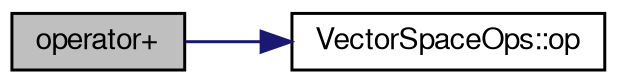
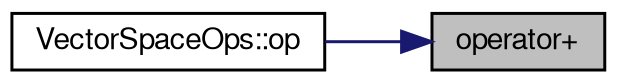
(223, 42) -> (363, 42)
